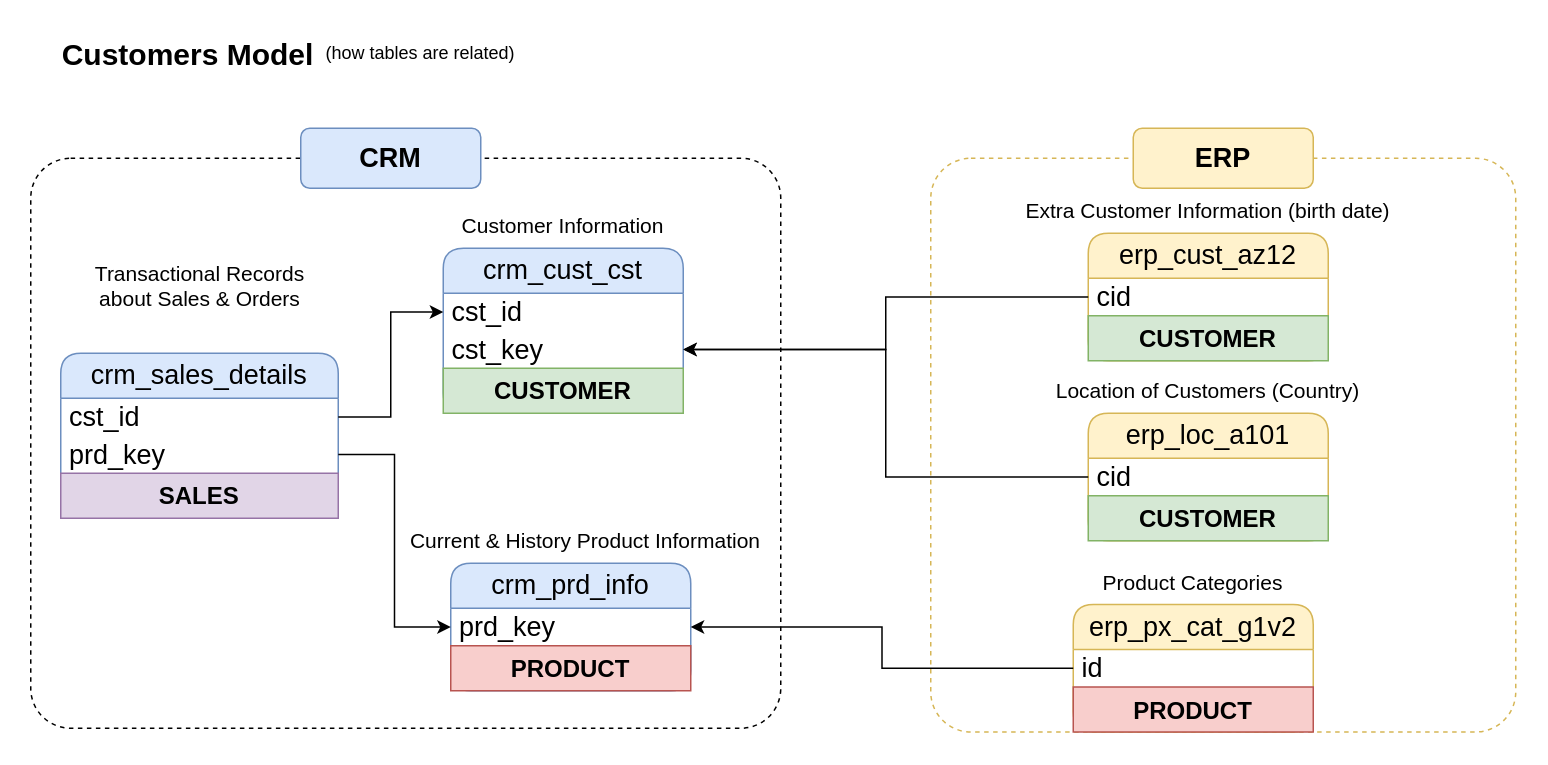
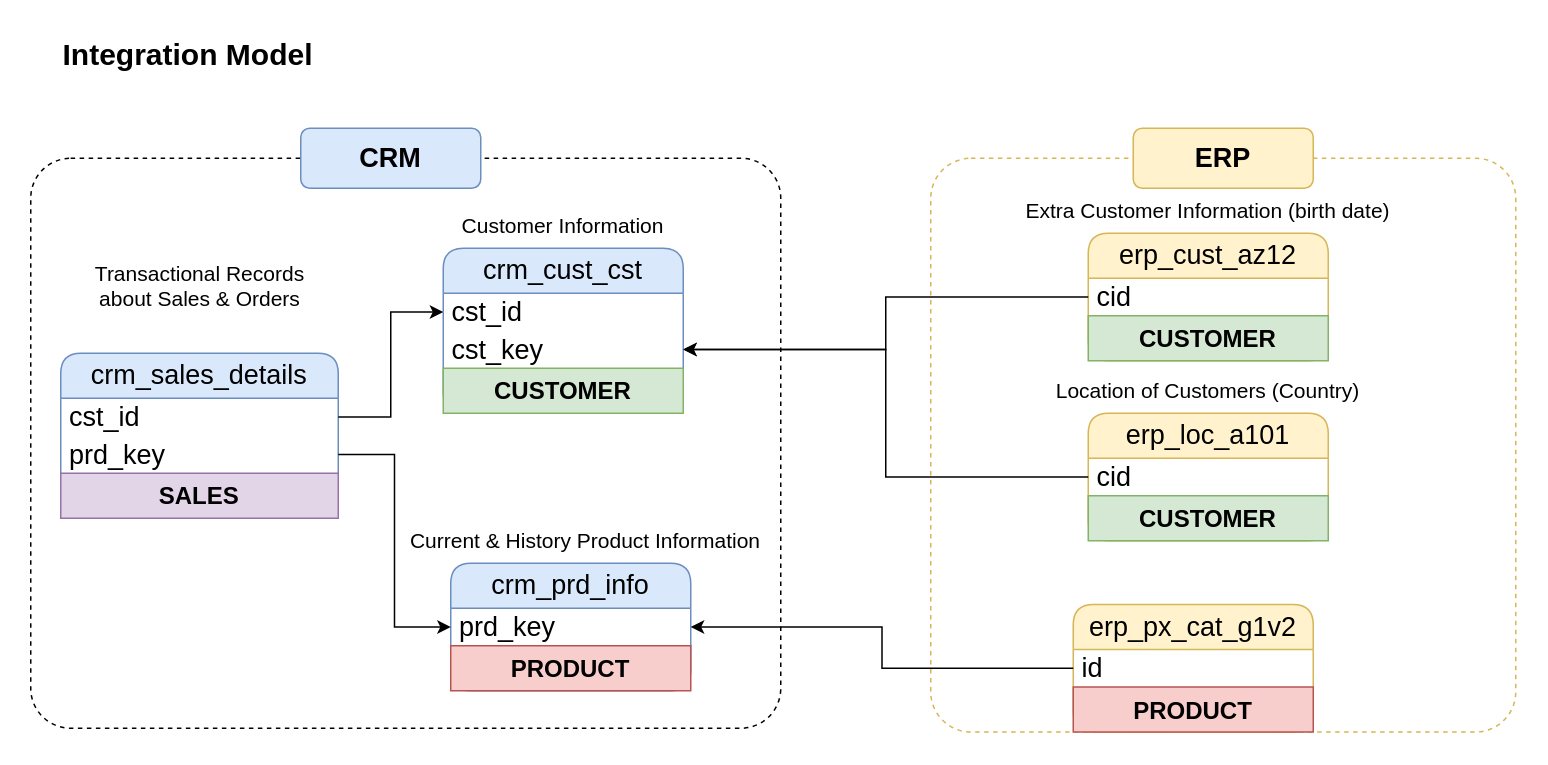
(188, 53) -> (188, 53)
(421, 53) -> none
(1193, 582) -> none
